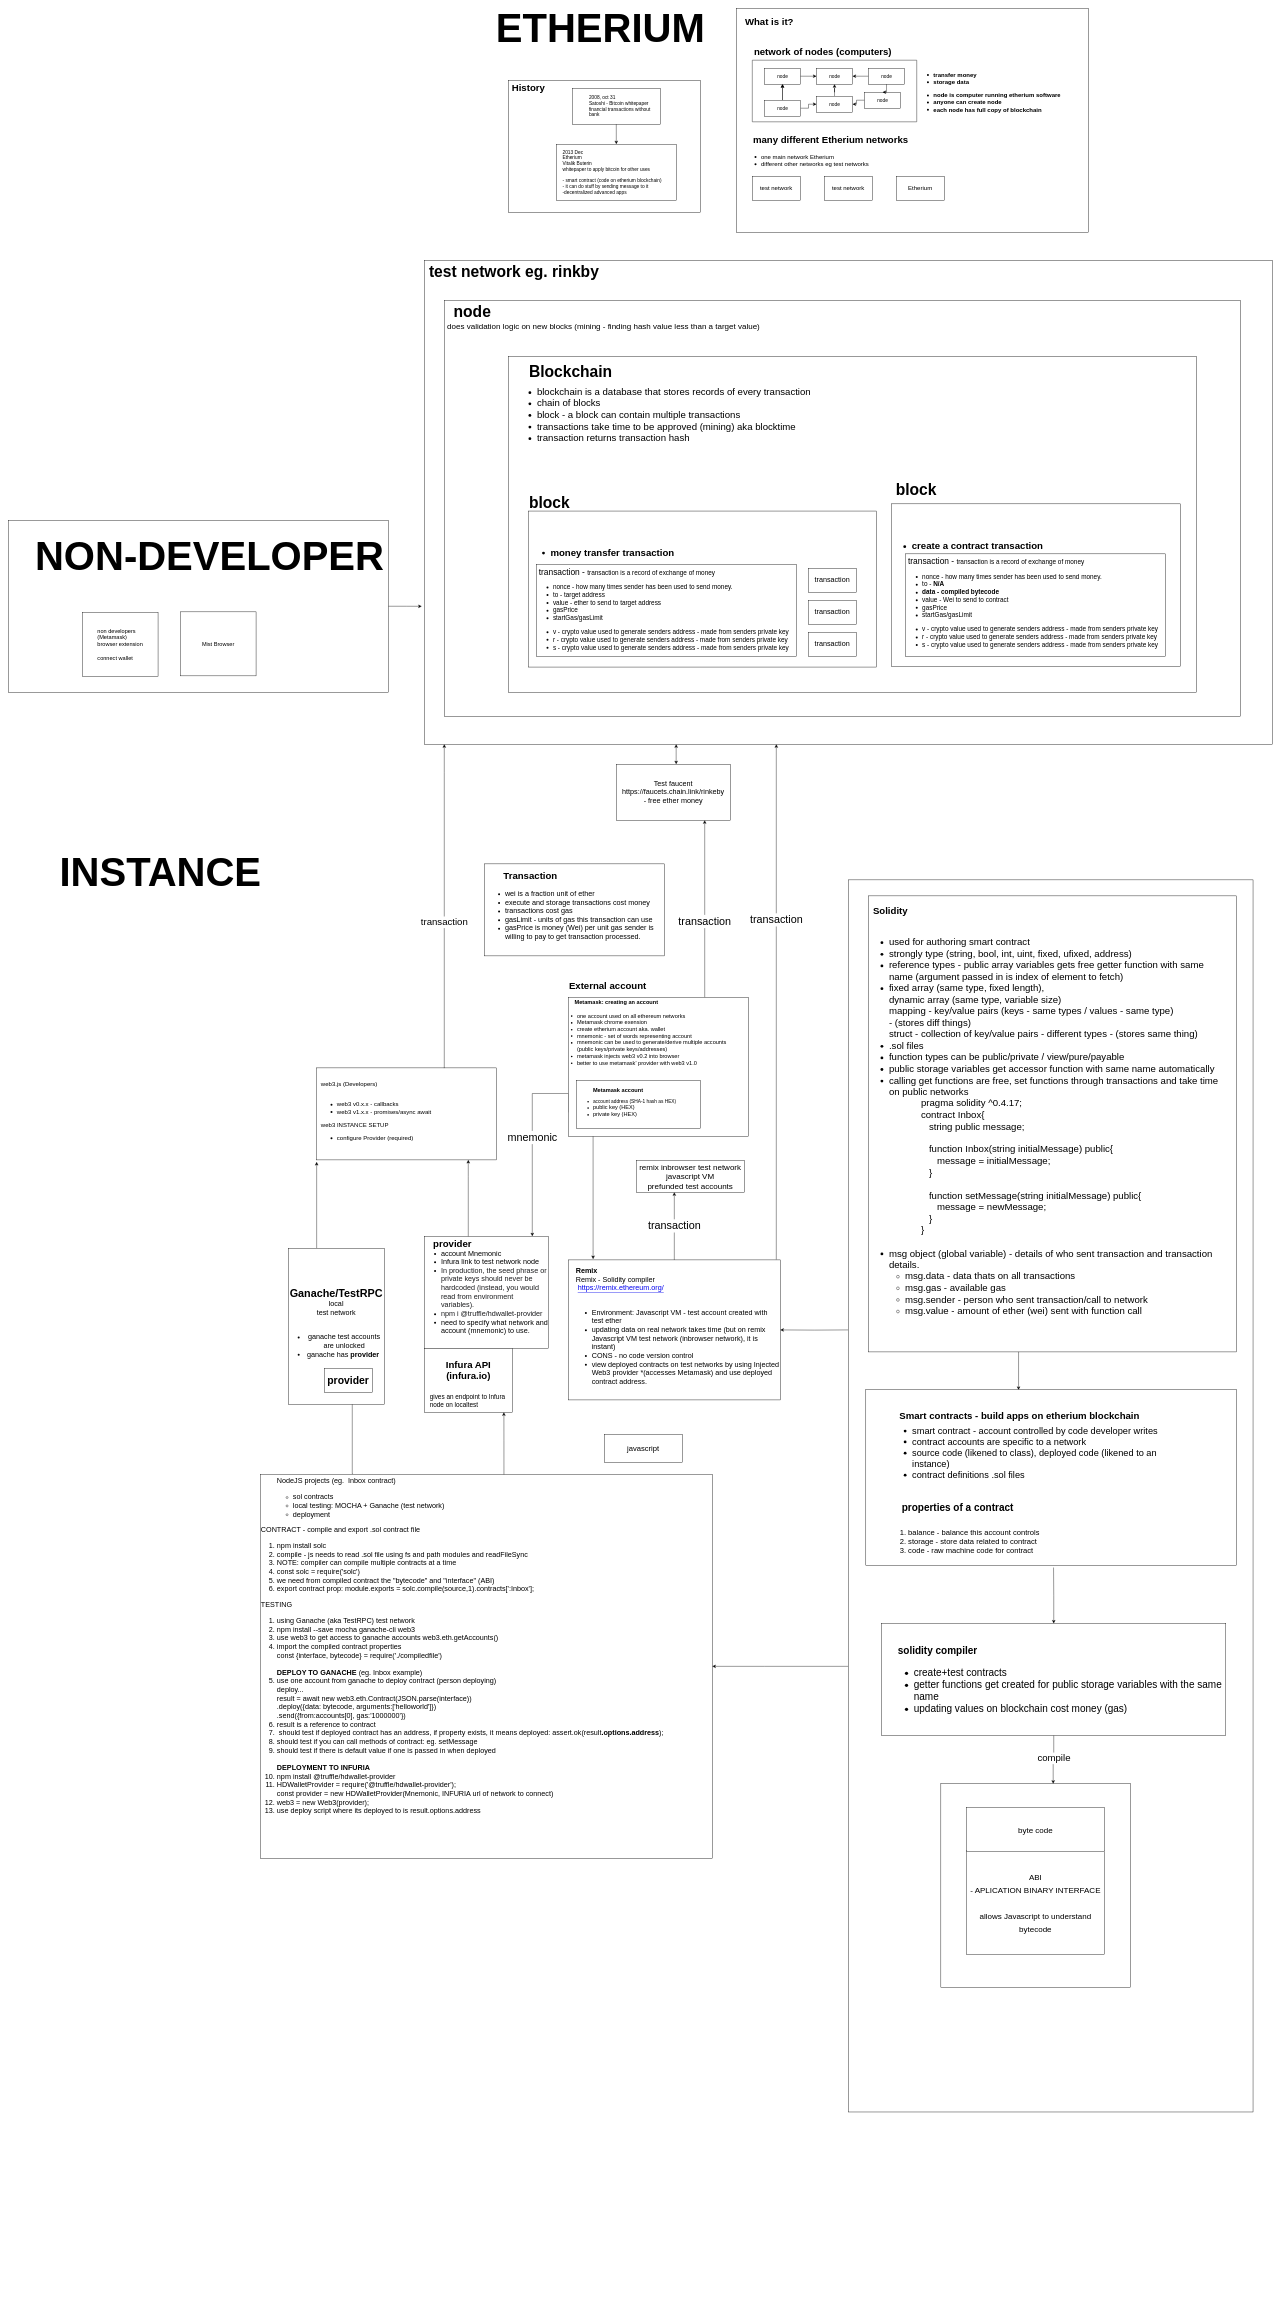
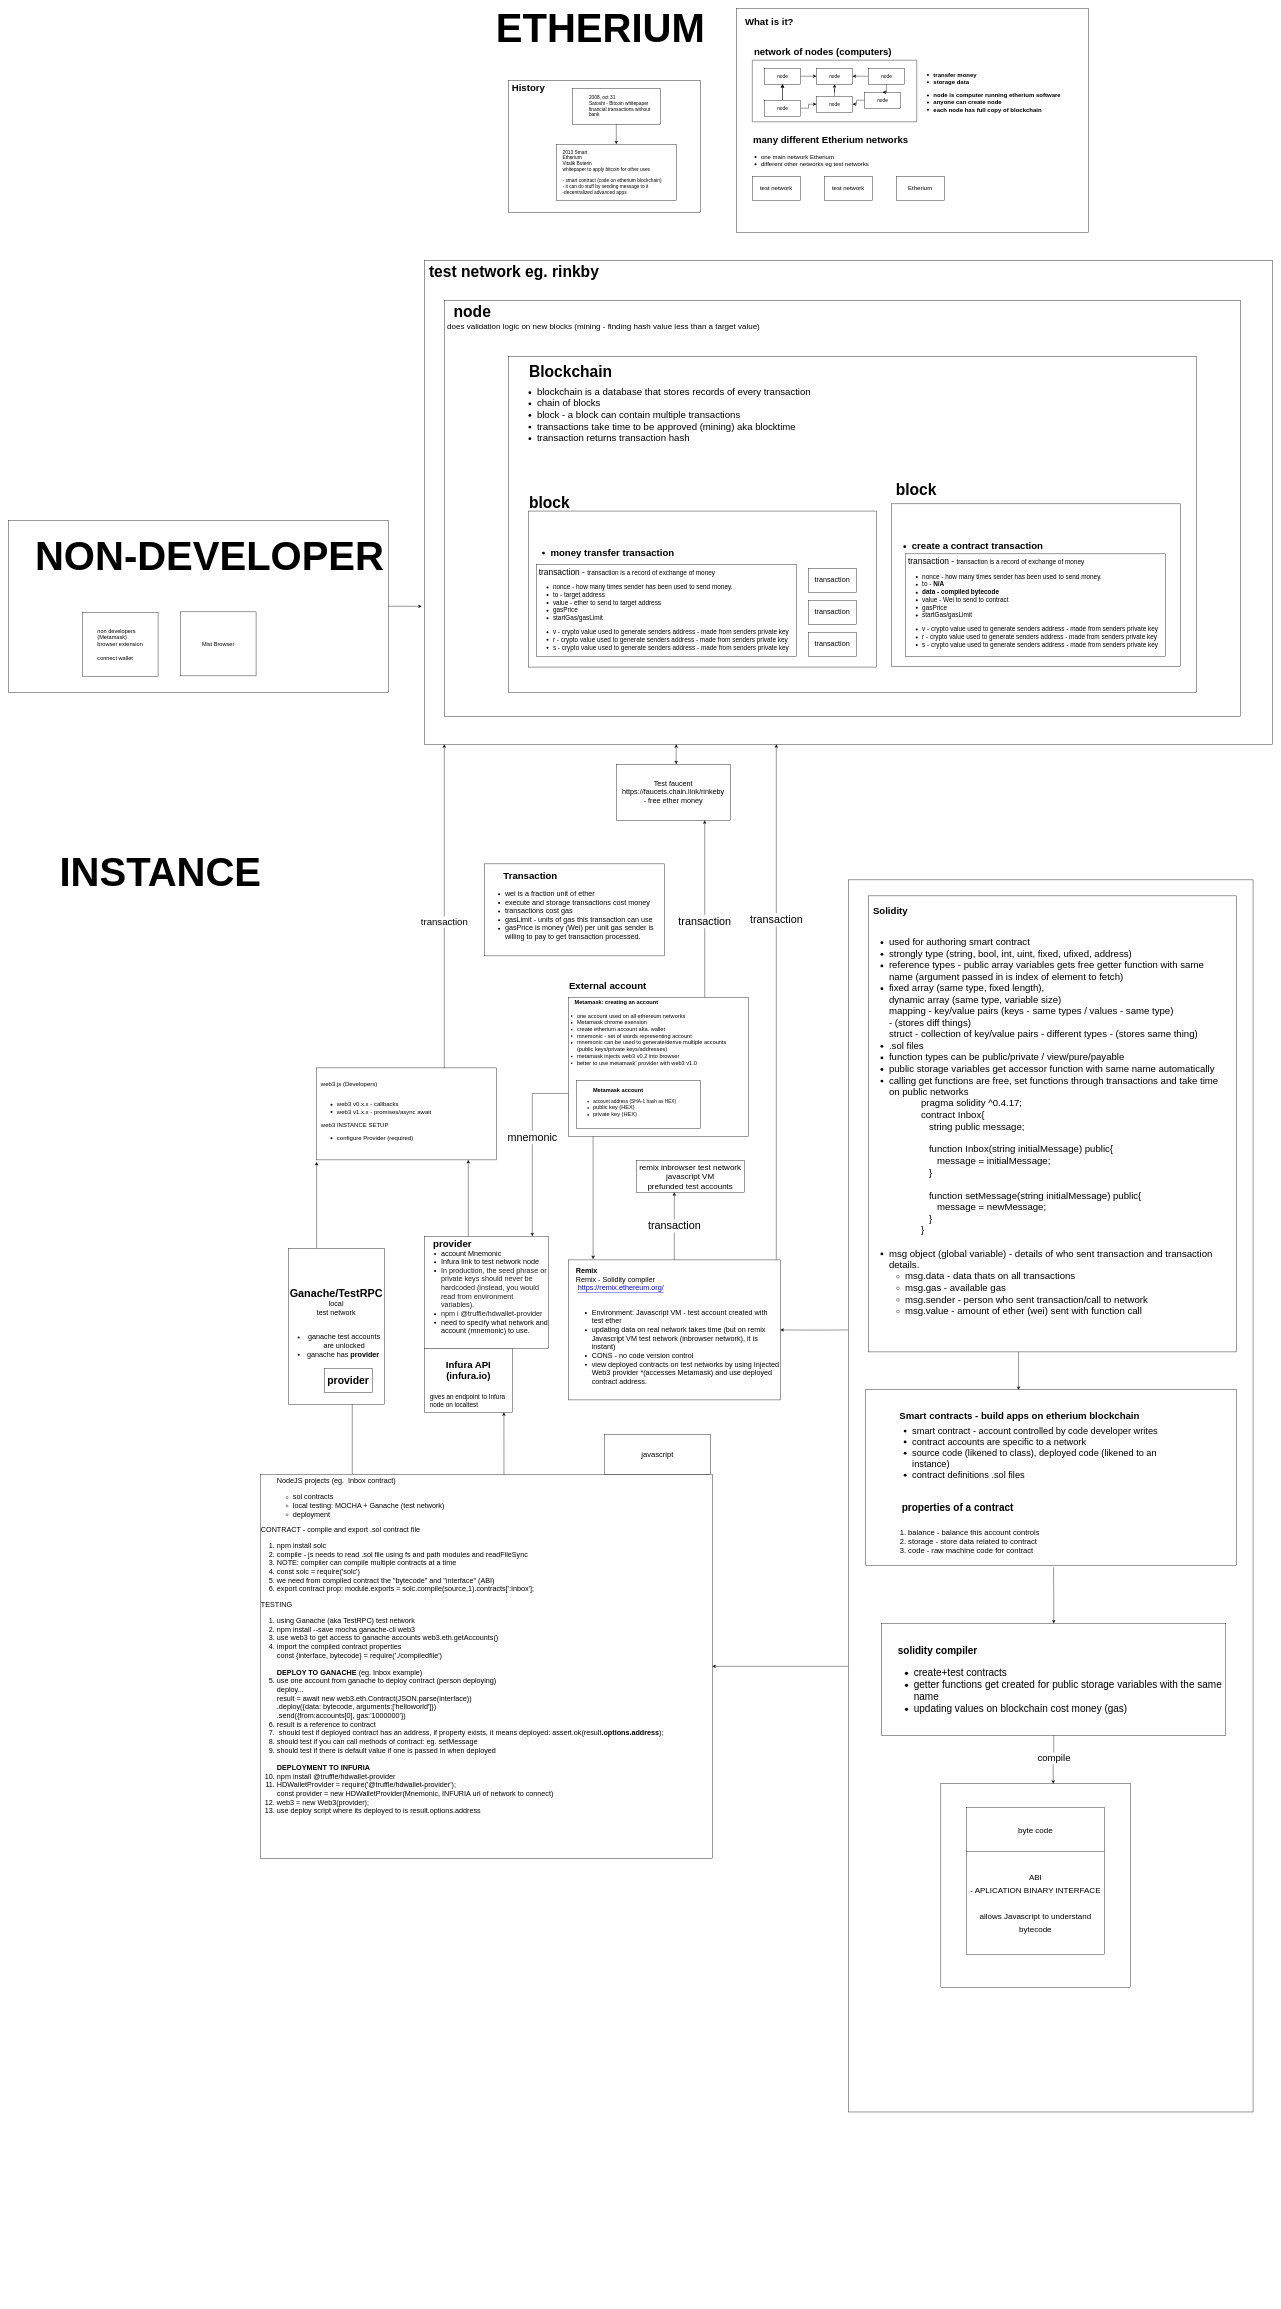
(619, 172) -> (619, 172)
(643, 1448) -> (657, 1454)
